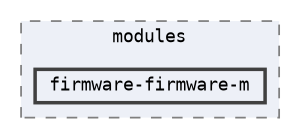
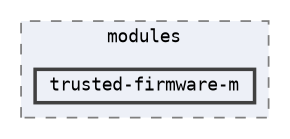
(150, 86) -> (145, 86)
